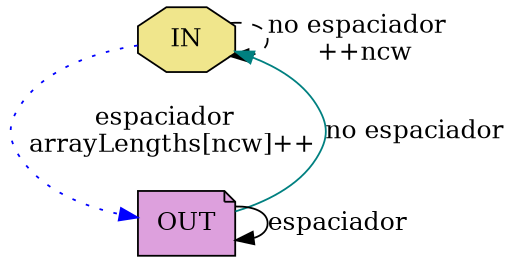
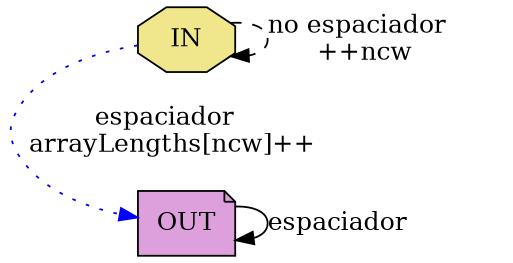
(324, 141) -> none
